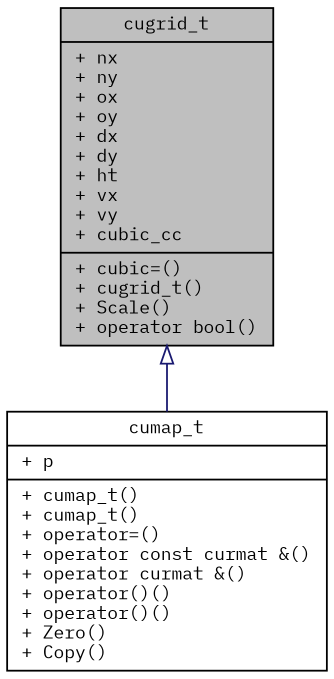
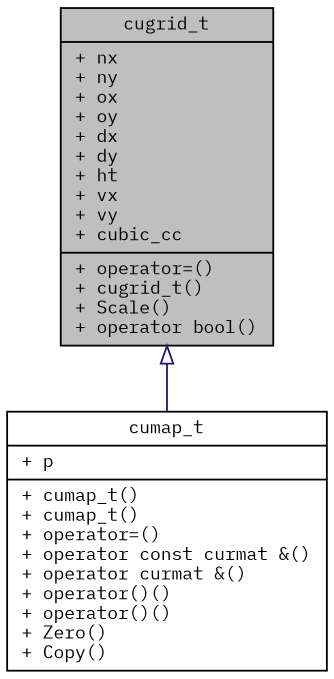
(129, 269) -> (146, 269)
